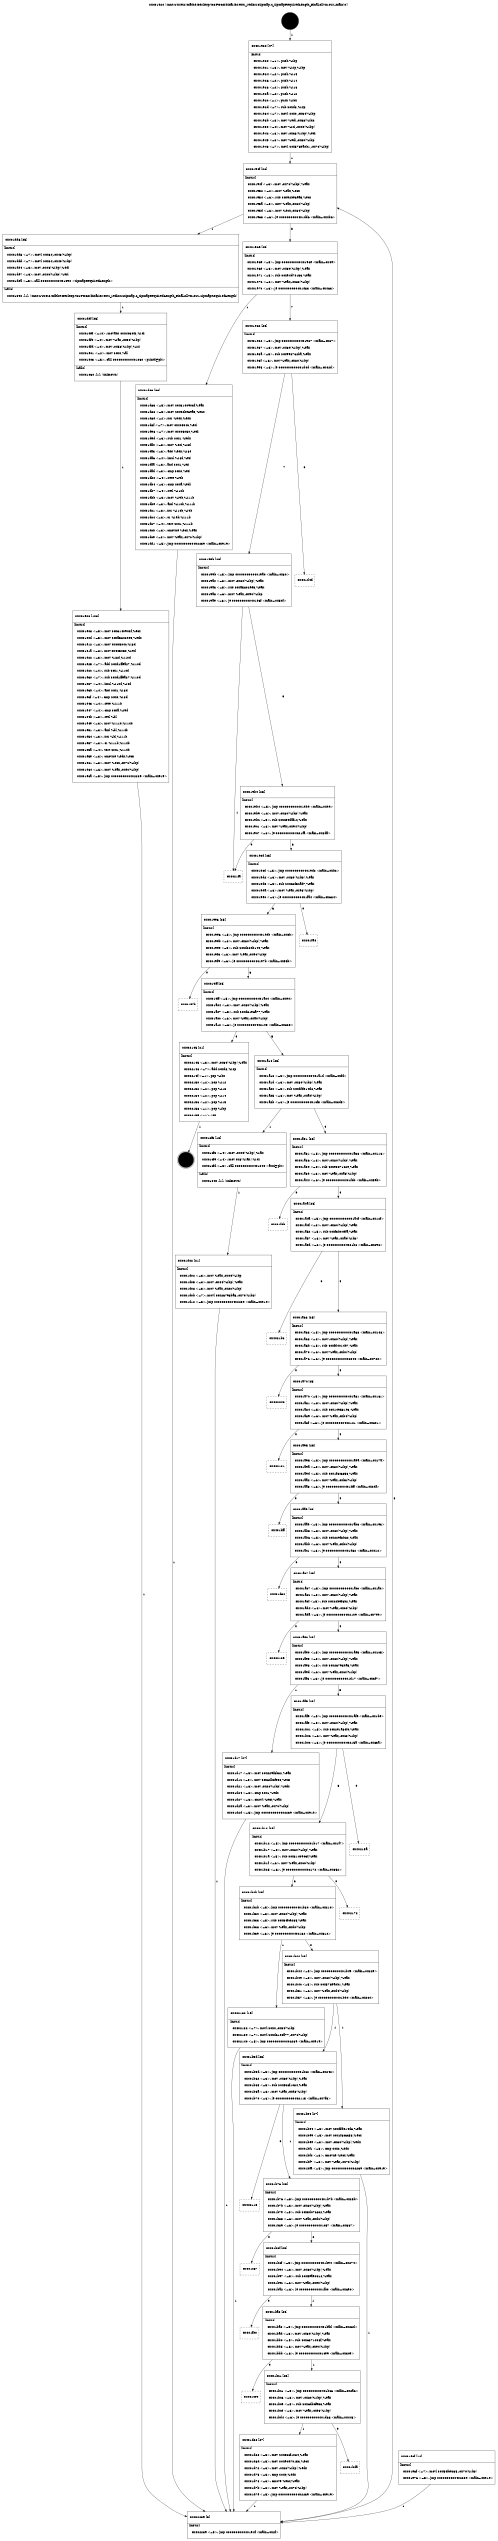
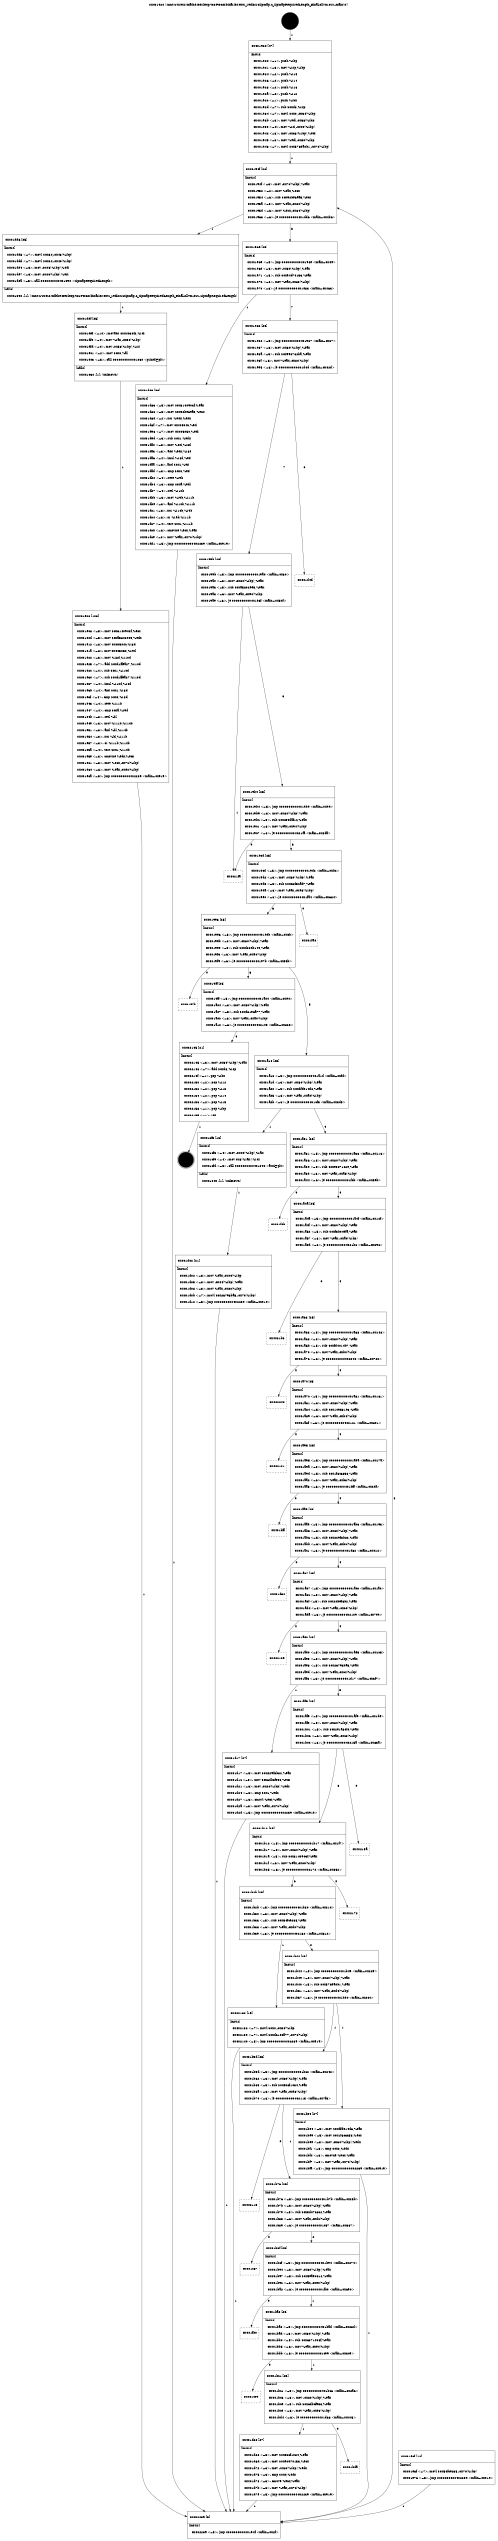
(274, 1043) -> (306, 1008)
